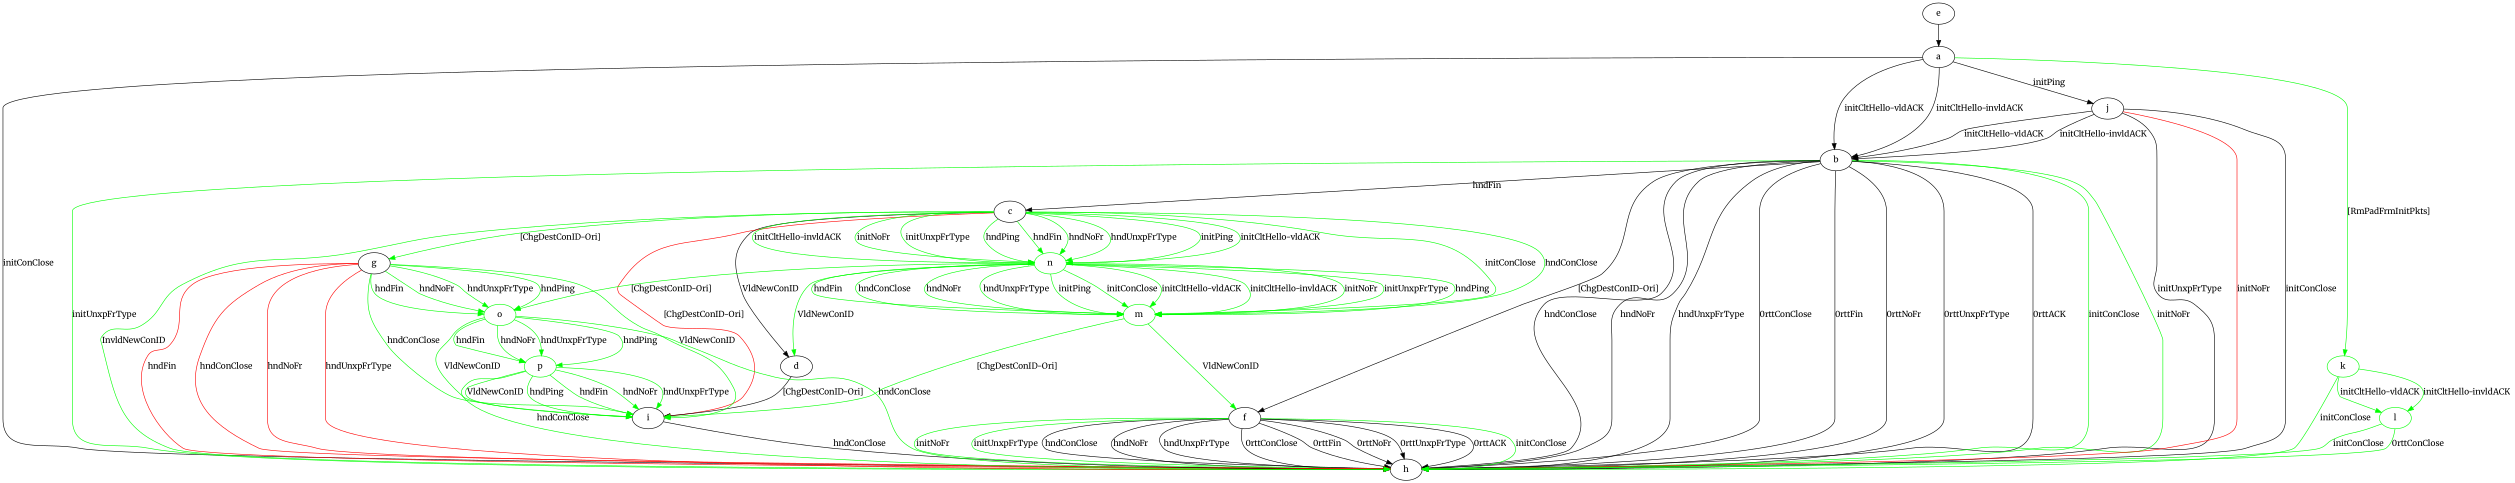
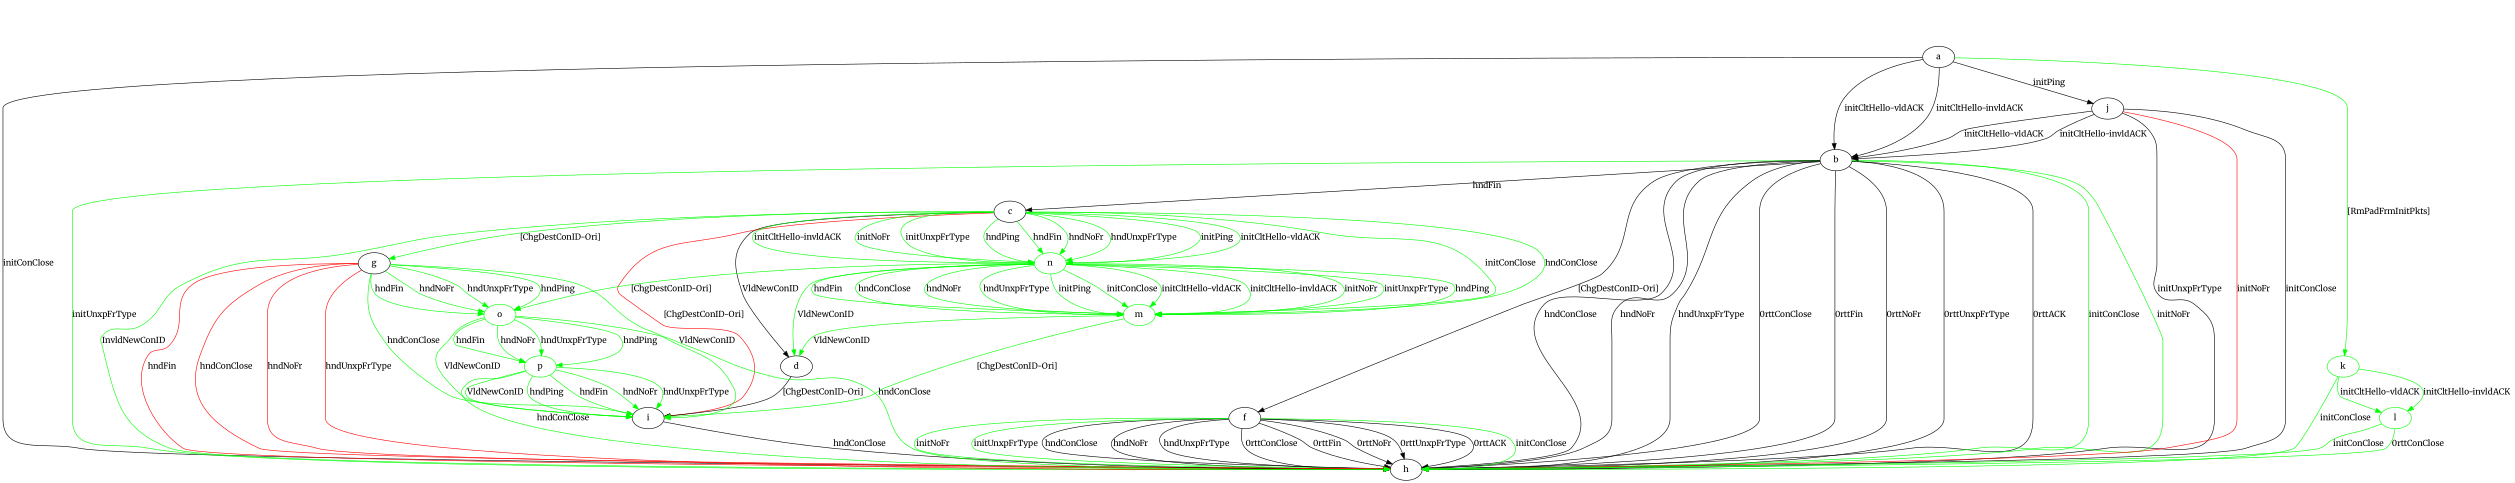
(1939, 14) -> none
(1190, 364) -> (958, 320)
